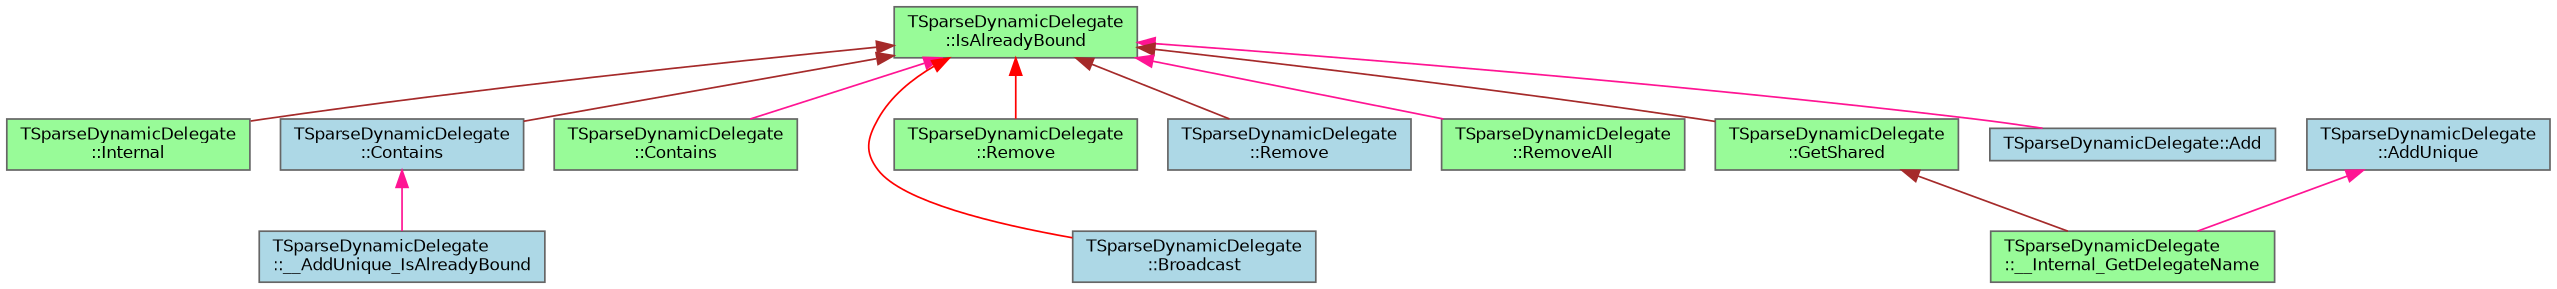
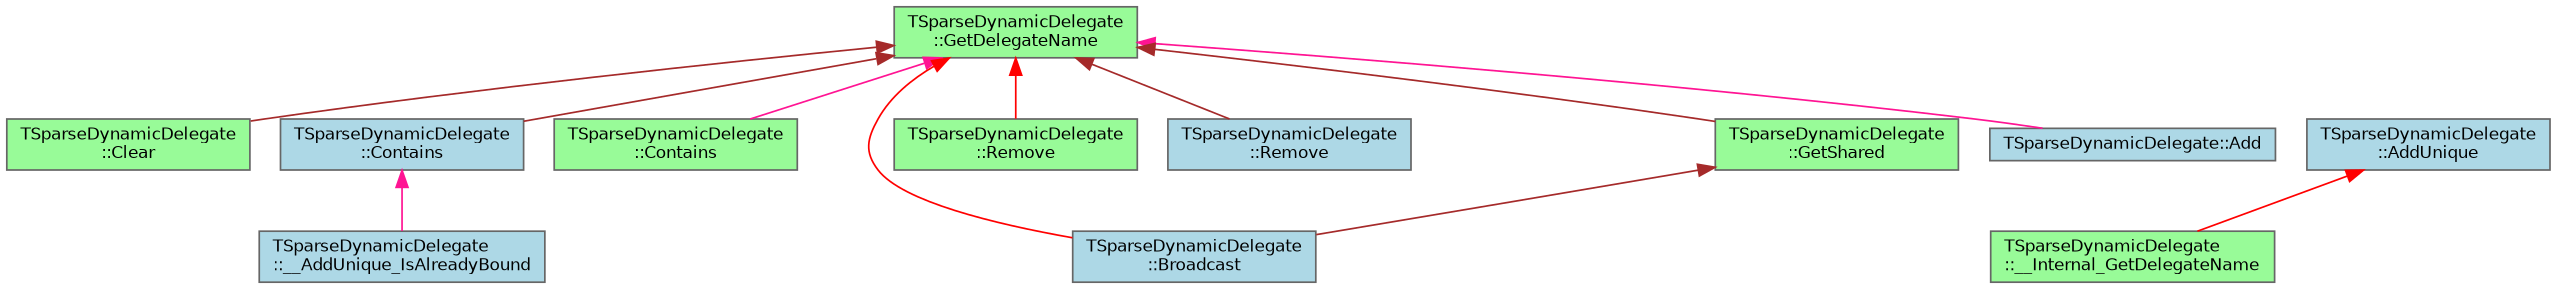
(1016, 32) -> (1016, 32)
(128, 145) -> (128, 145)
(1563, 145) -> none
(1993, 204) -> (1507, 203)
(2272, 204) -> (2272, 204)
